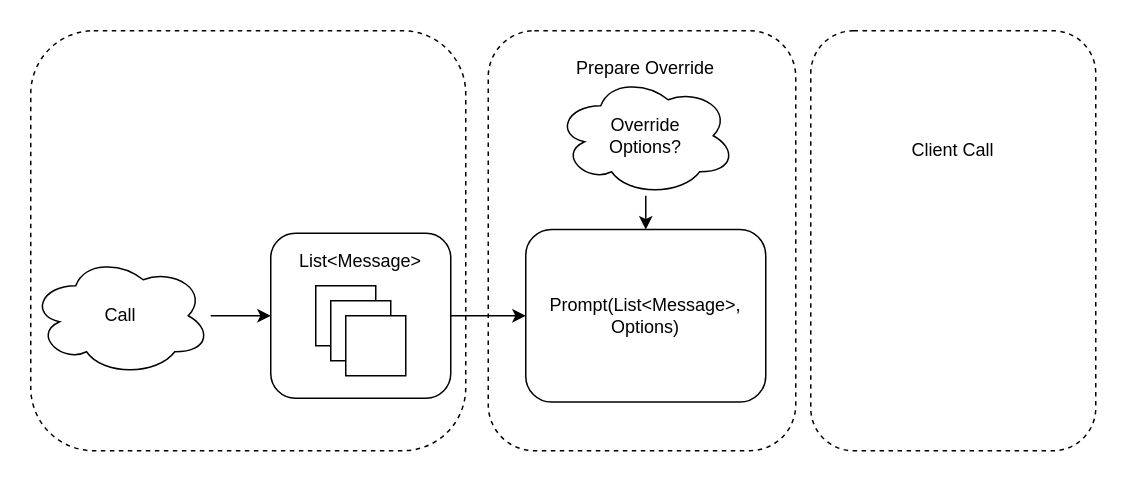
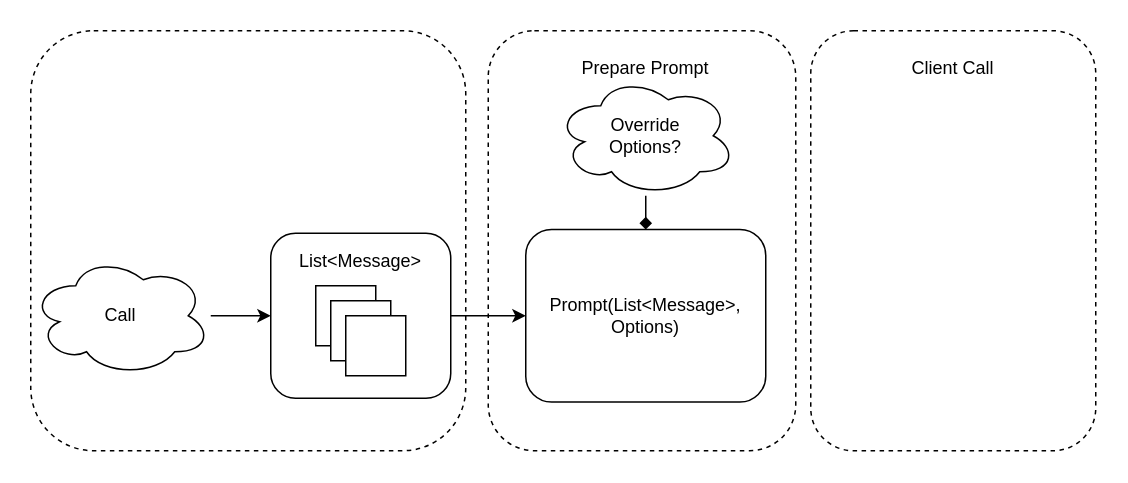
(646, 68) -> (646, 68)
(953, 151) -> (953, 68)
(646, 218) -> (646, 217)
